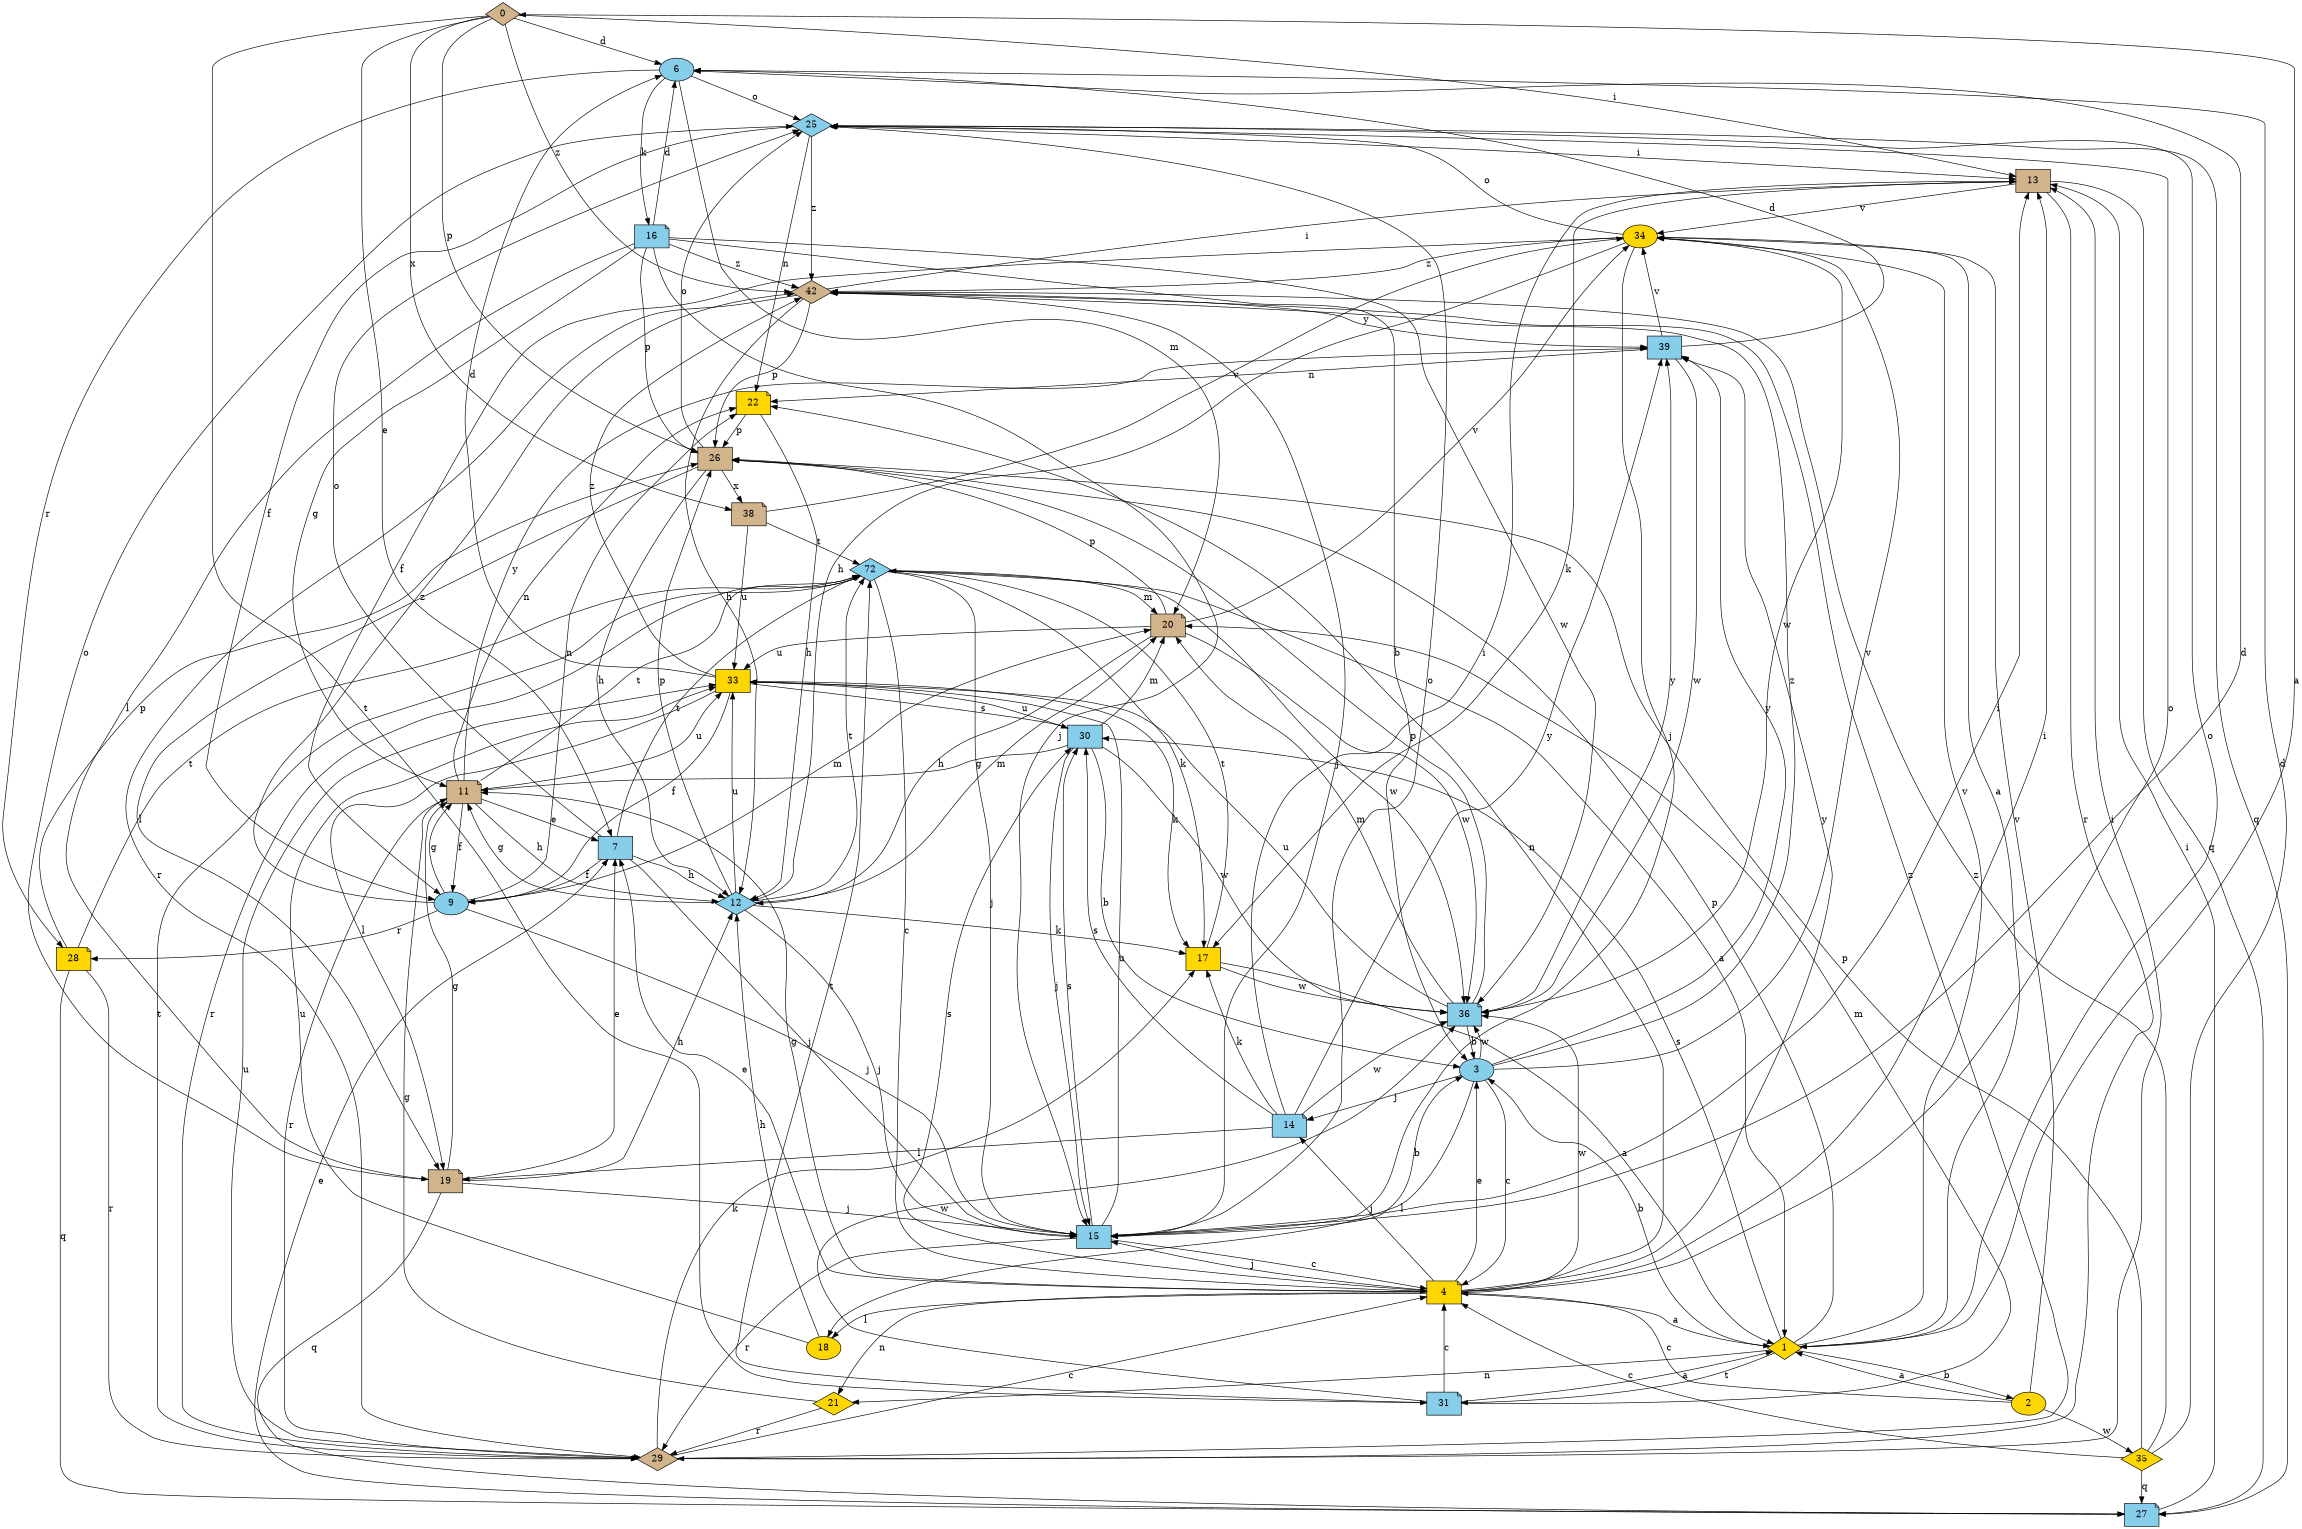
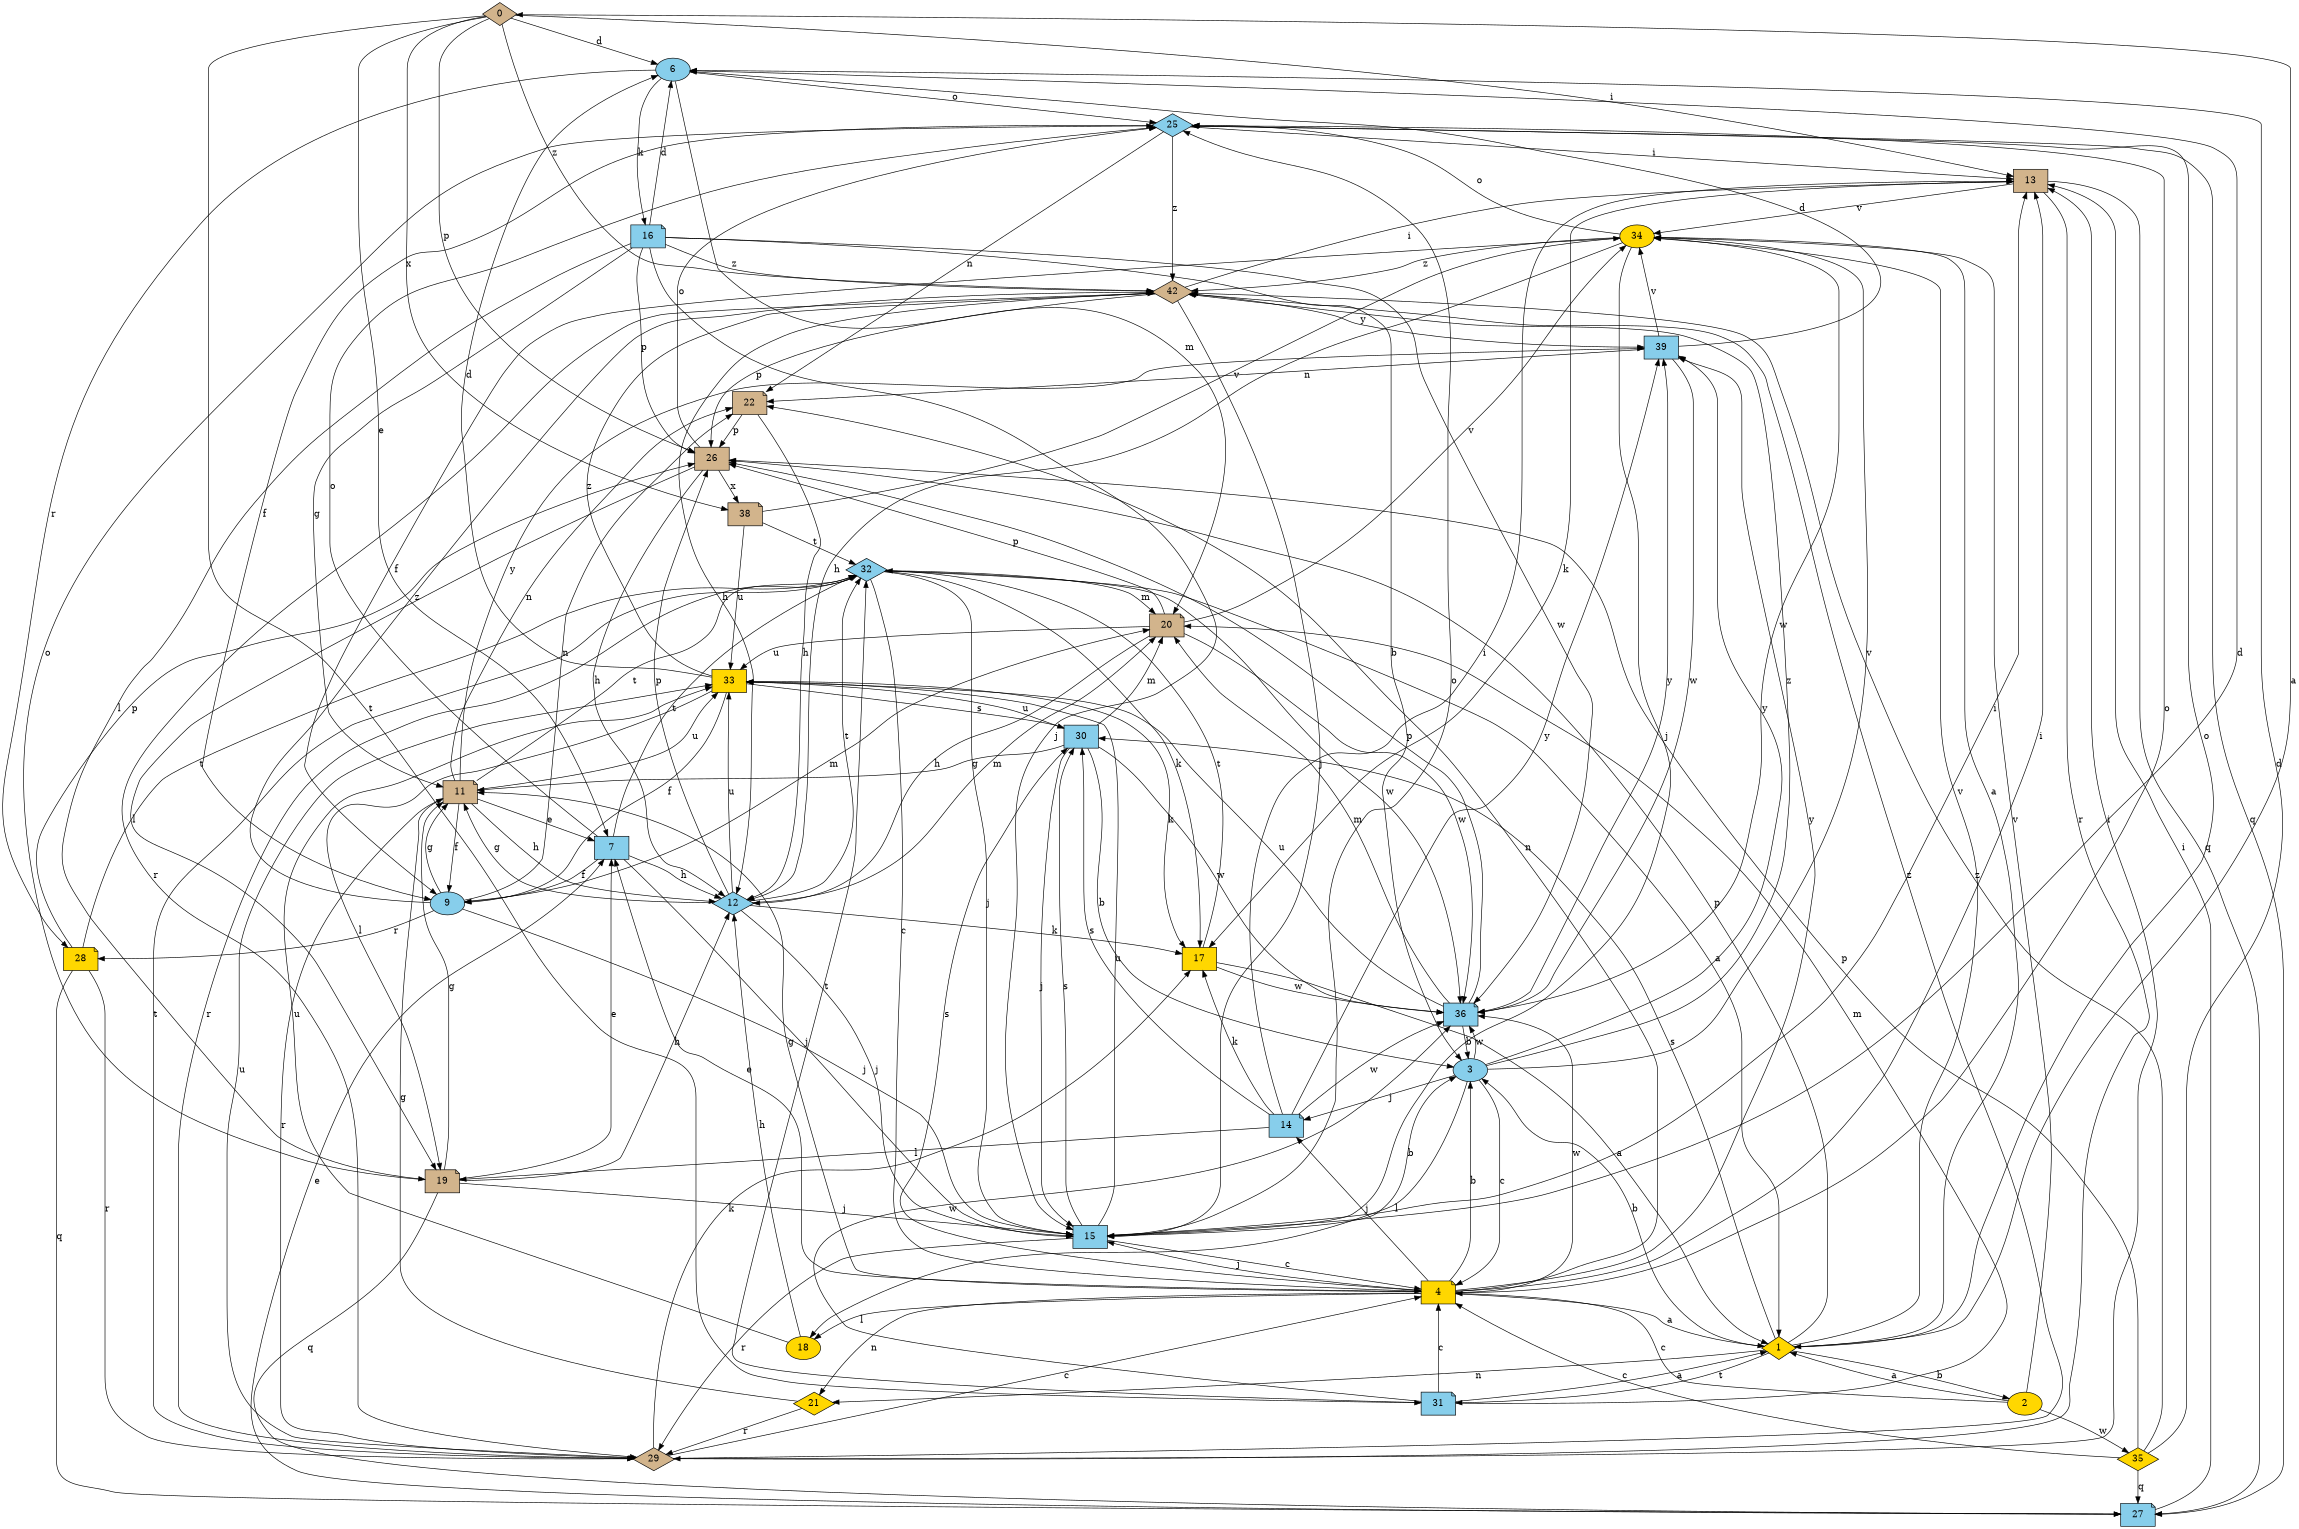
(753, 403) -> (750, 403)
(870, 570) -> (867, 570)
(1479, 1181) -> (1474, 1181)
